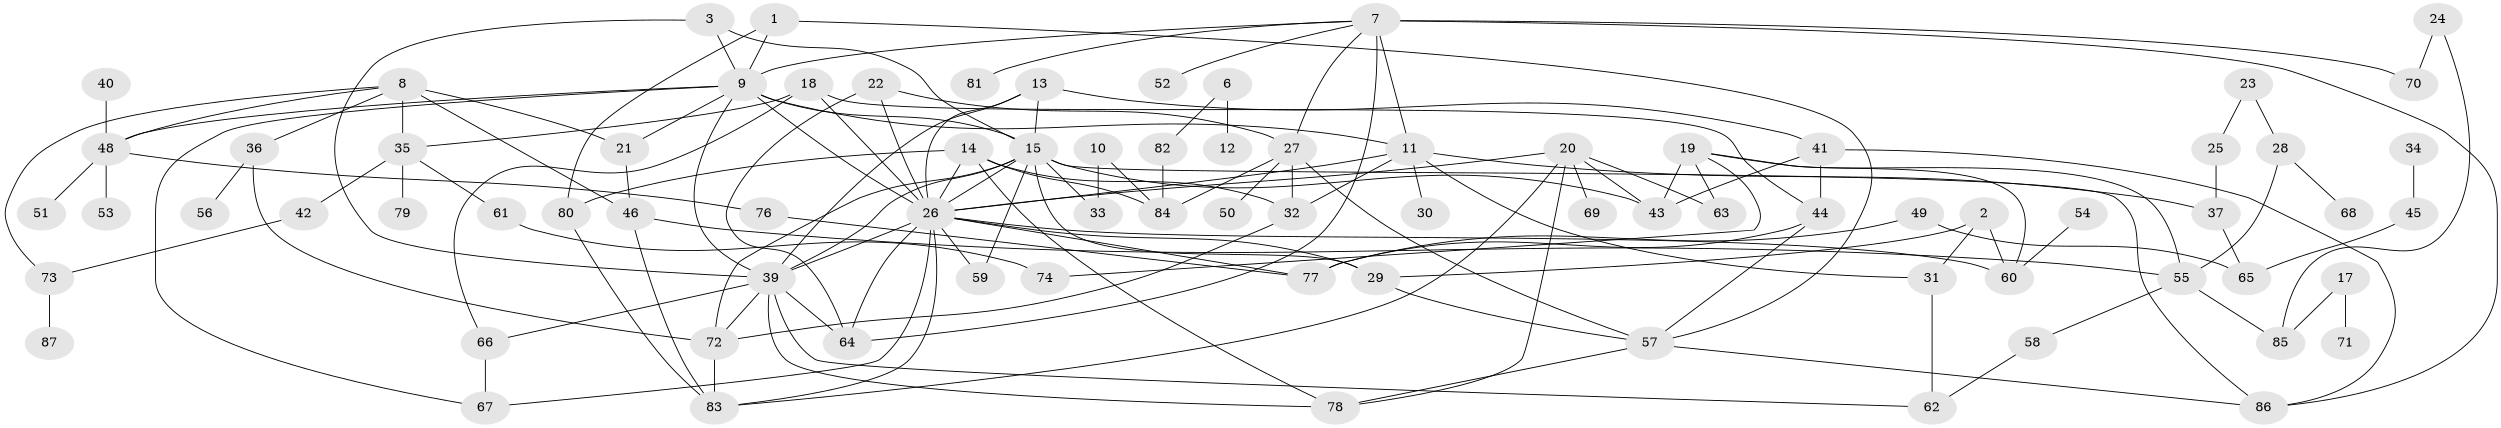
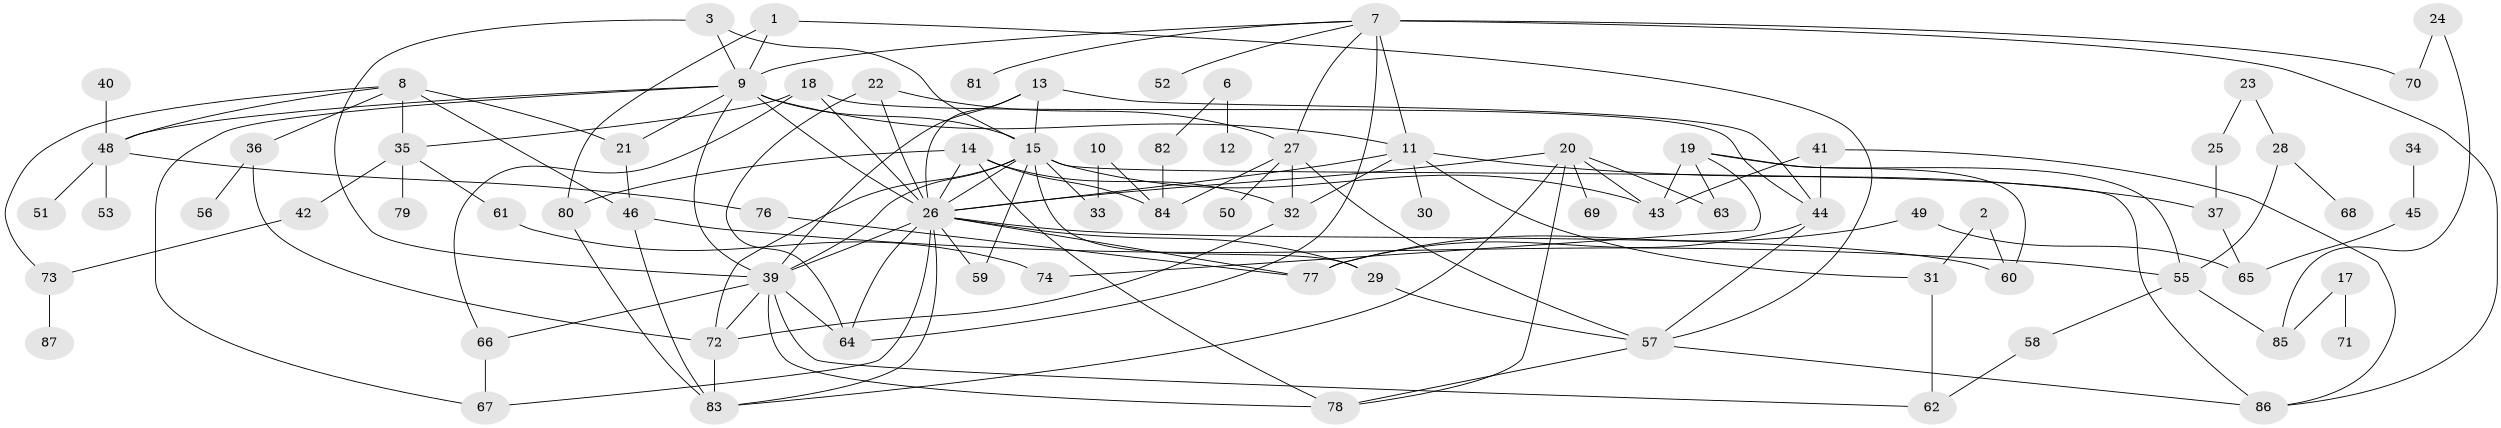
(1452, 105) -> (1452, 109)
(2083, 214) -> none
(1670, 263) -> none
